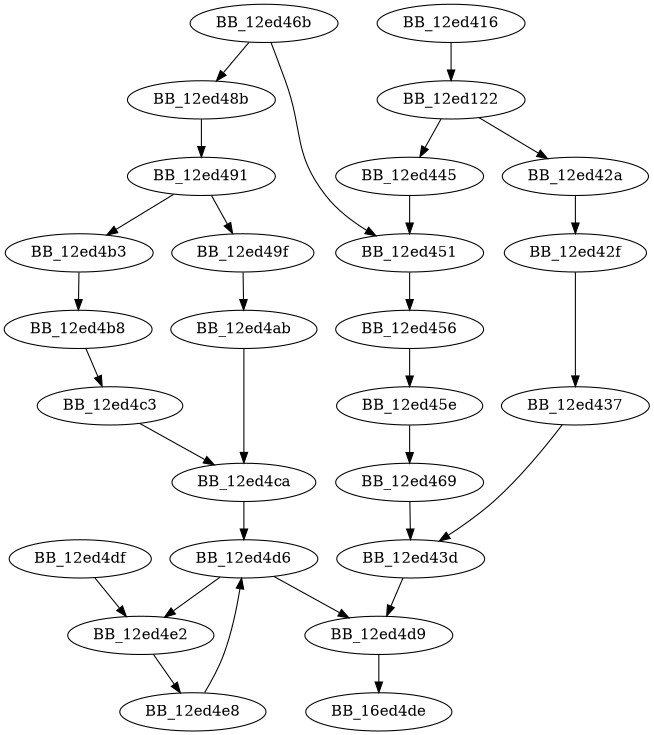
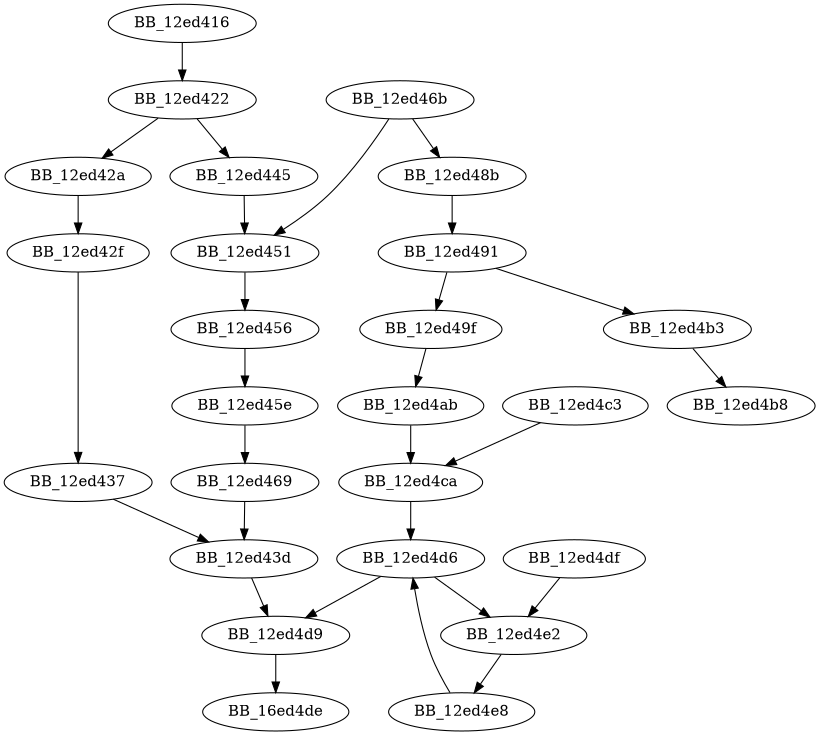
(451, 100) -> (182, 100)
(92, 363) -> none
